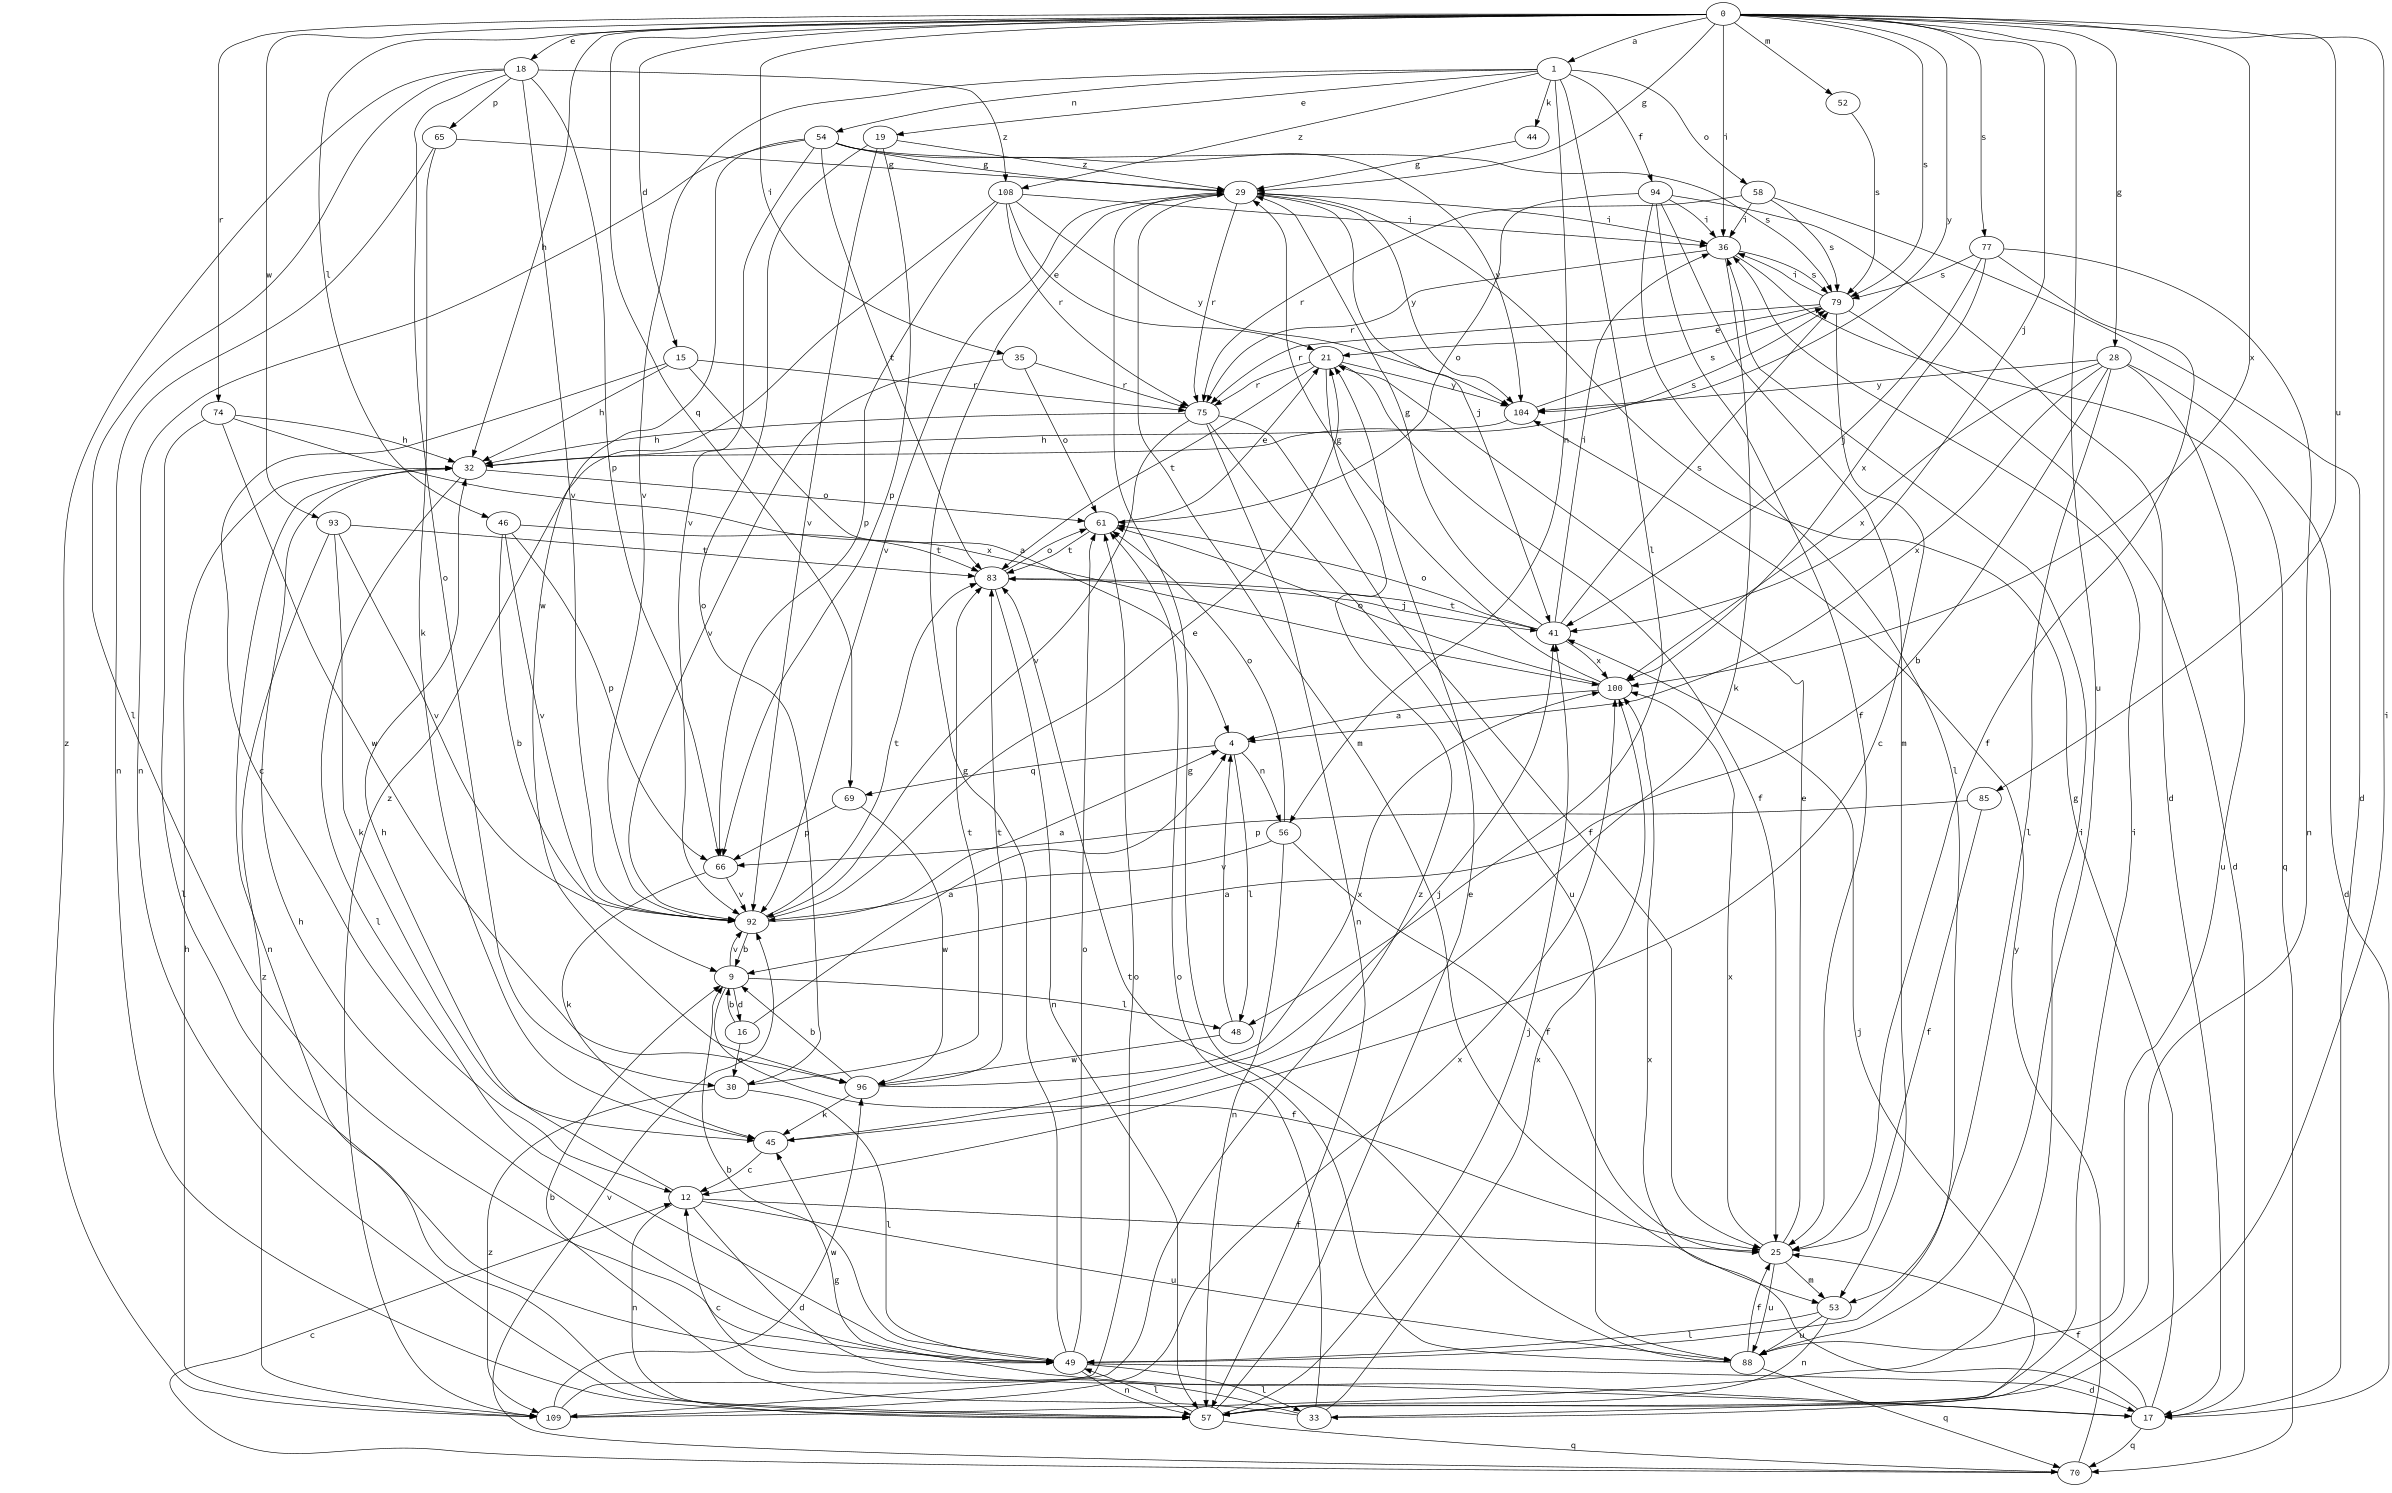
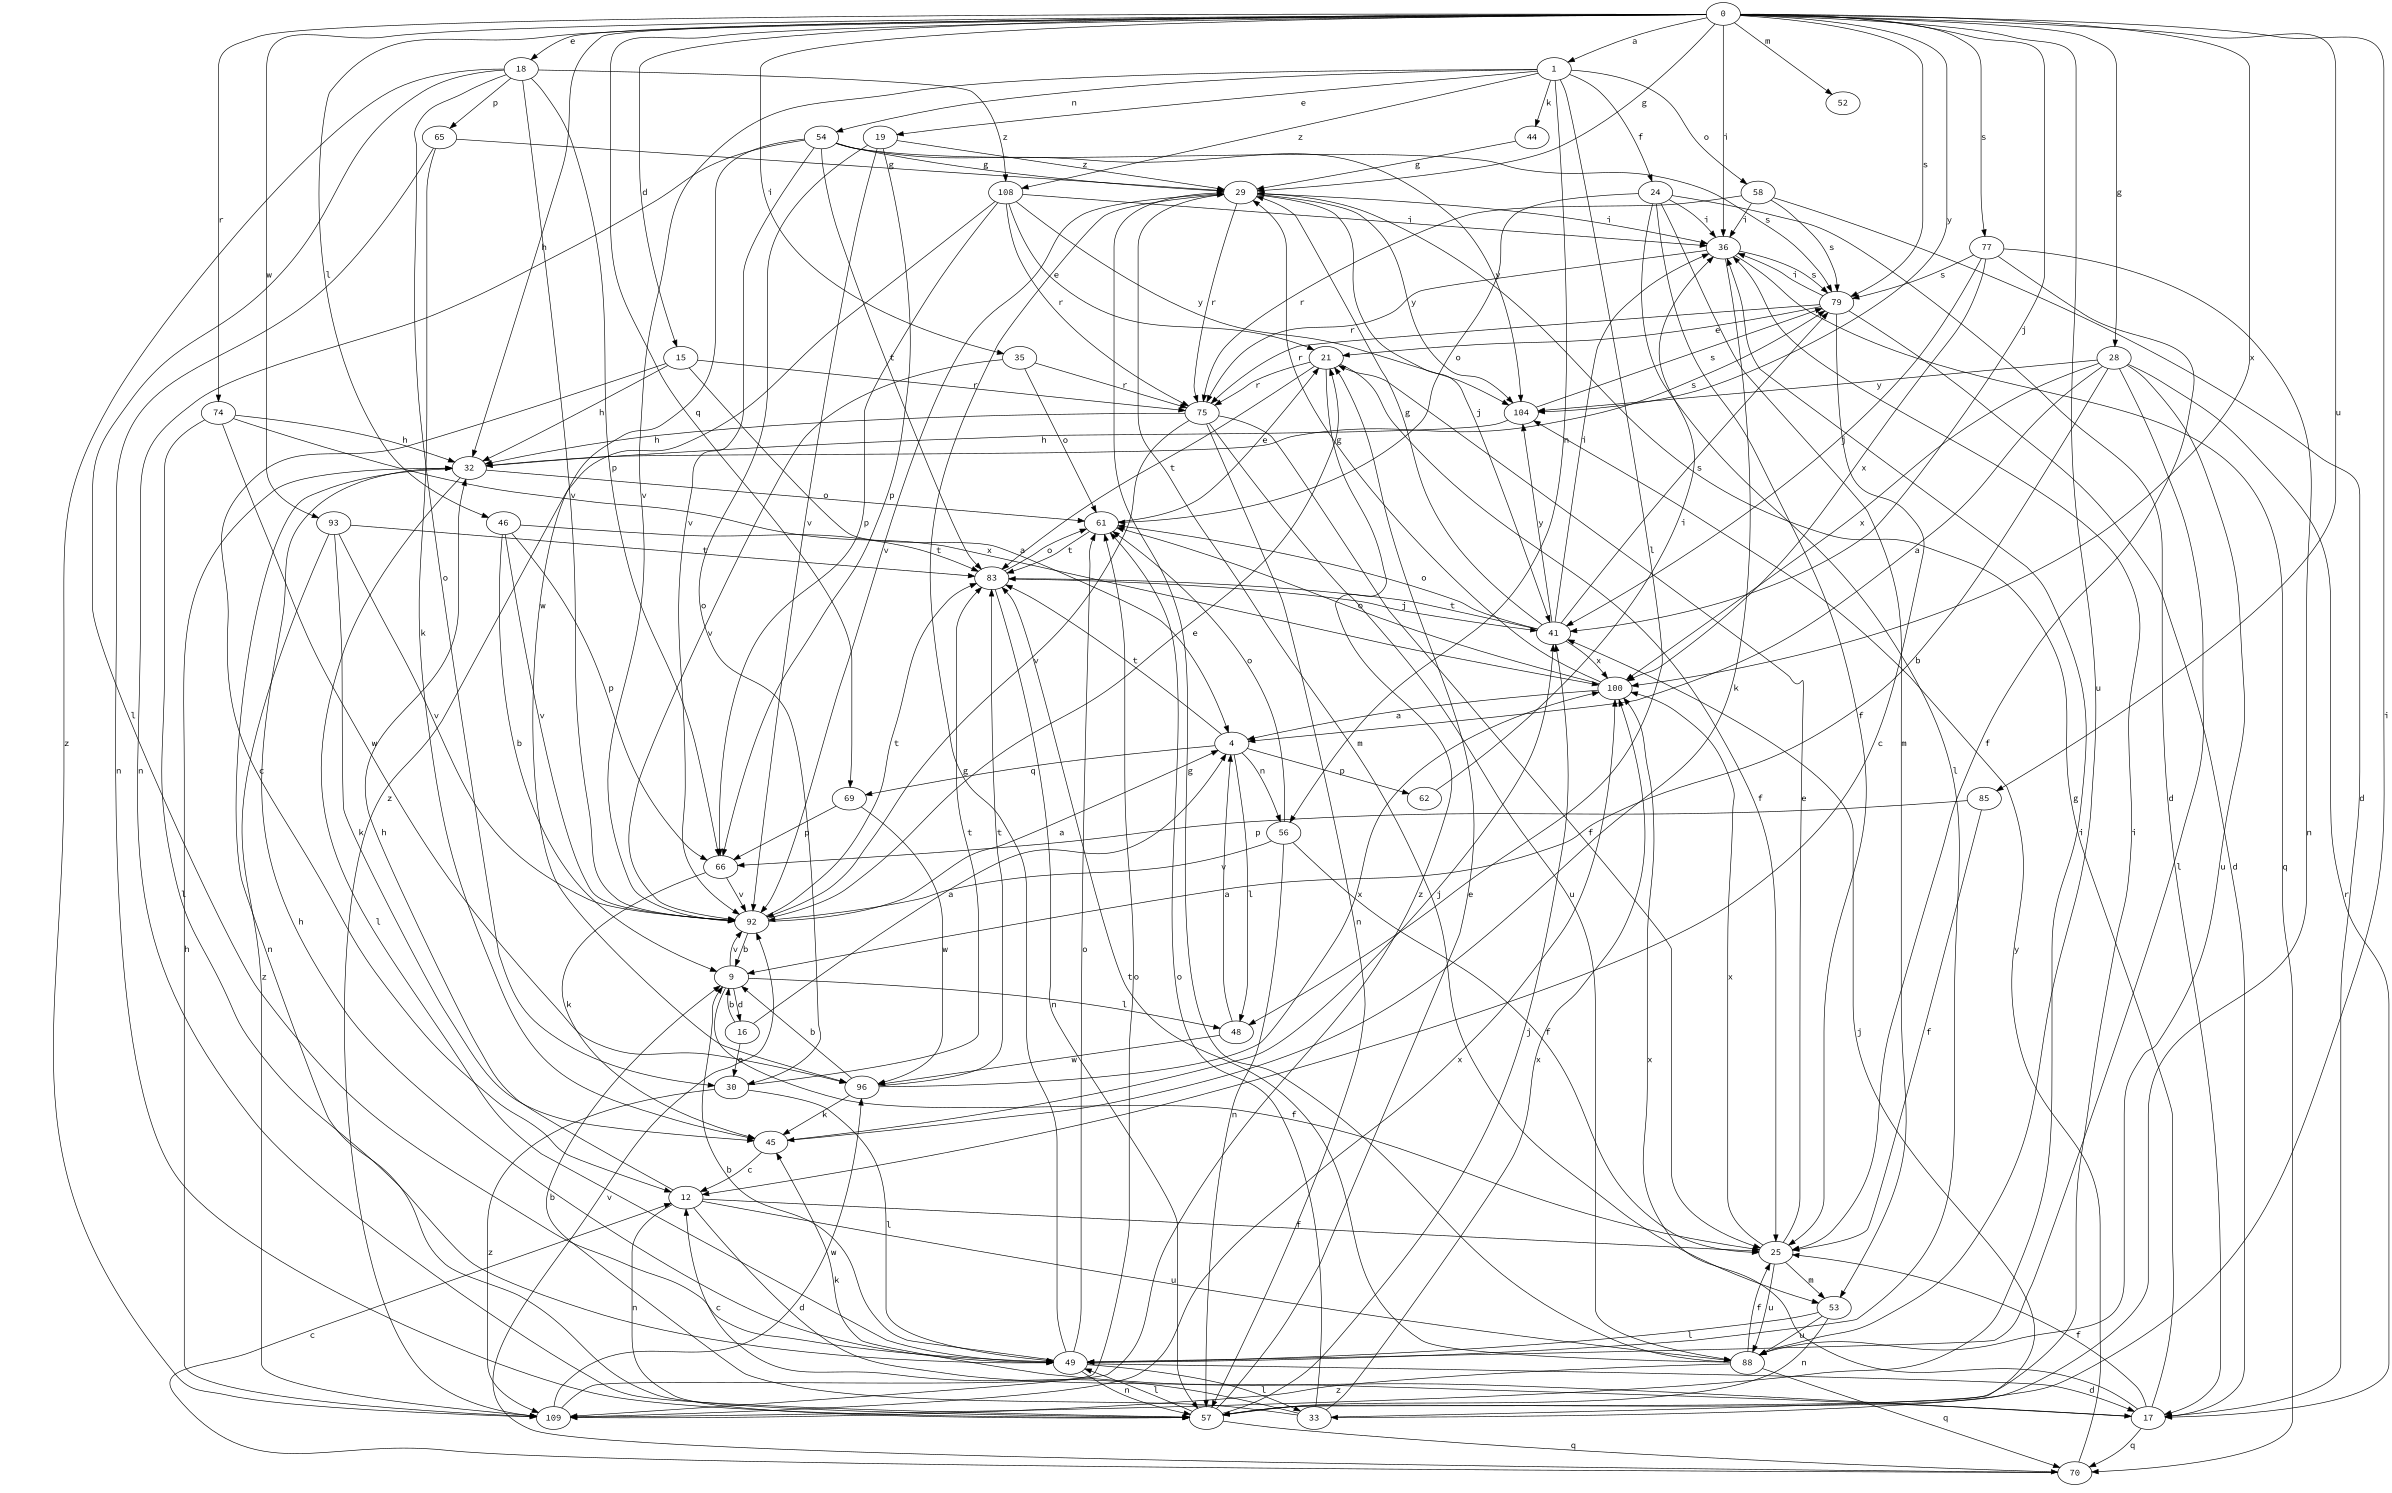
(1656, 193) -> (1656, 193)
(1875, 202) -> none
(1422, 382) -> (1538, 526)
(1917, 551) -> (1917, 551)
none -> (1120, 656)
none -> (1424, 799)
(2025, 830) -> (2029, 1290)
(2347, 895) -> (2347, 895)
(837, 1280) -> (837, 1280)
none -> (1298, 1391)
